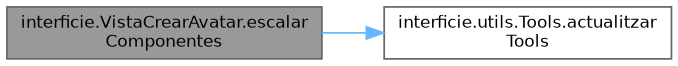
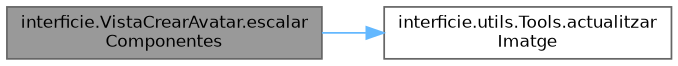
(528, 33) -> (528, 33)
